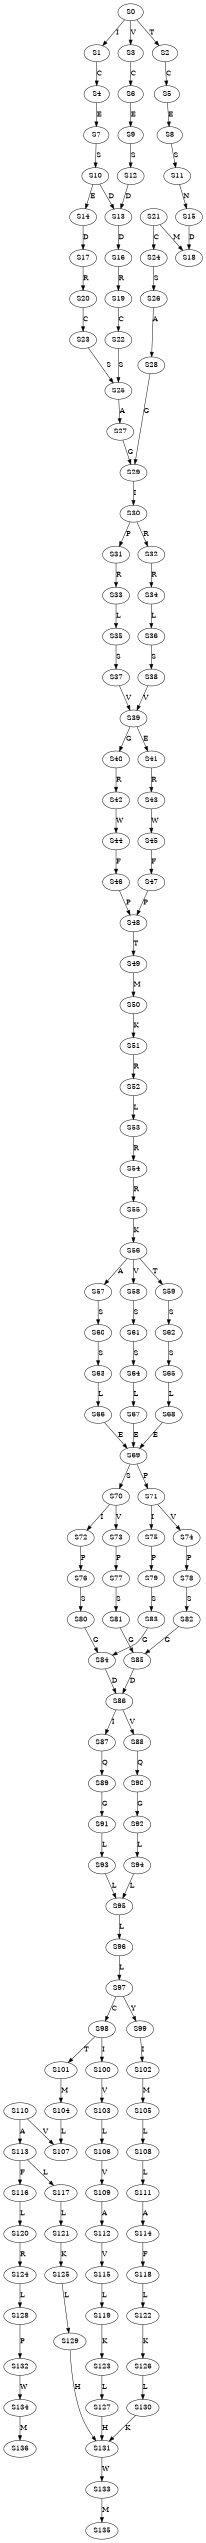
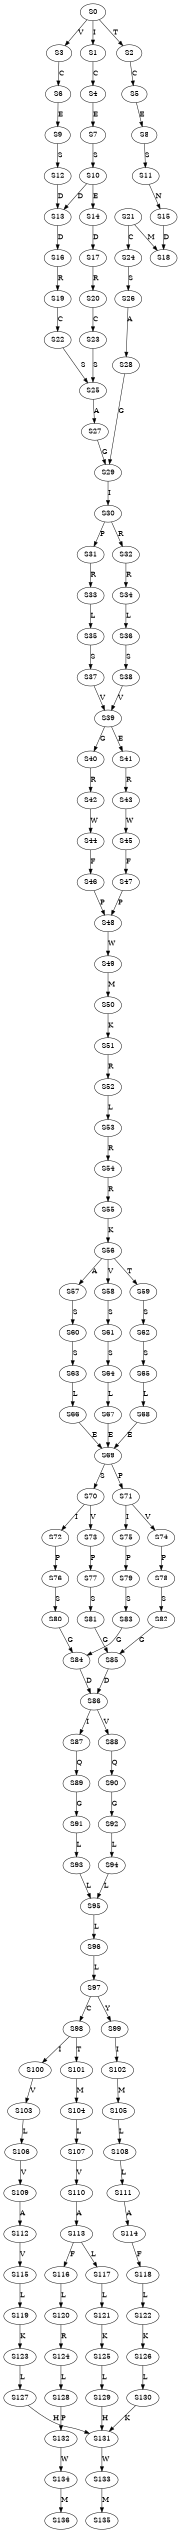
(136, 944) -> (112, 944)
(39, 2130) -> (76, 2170)
